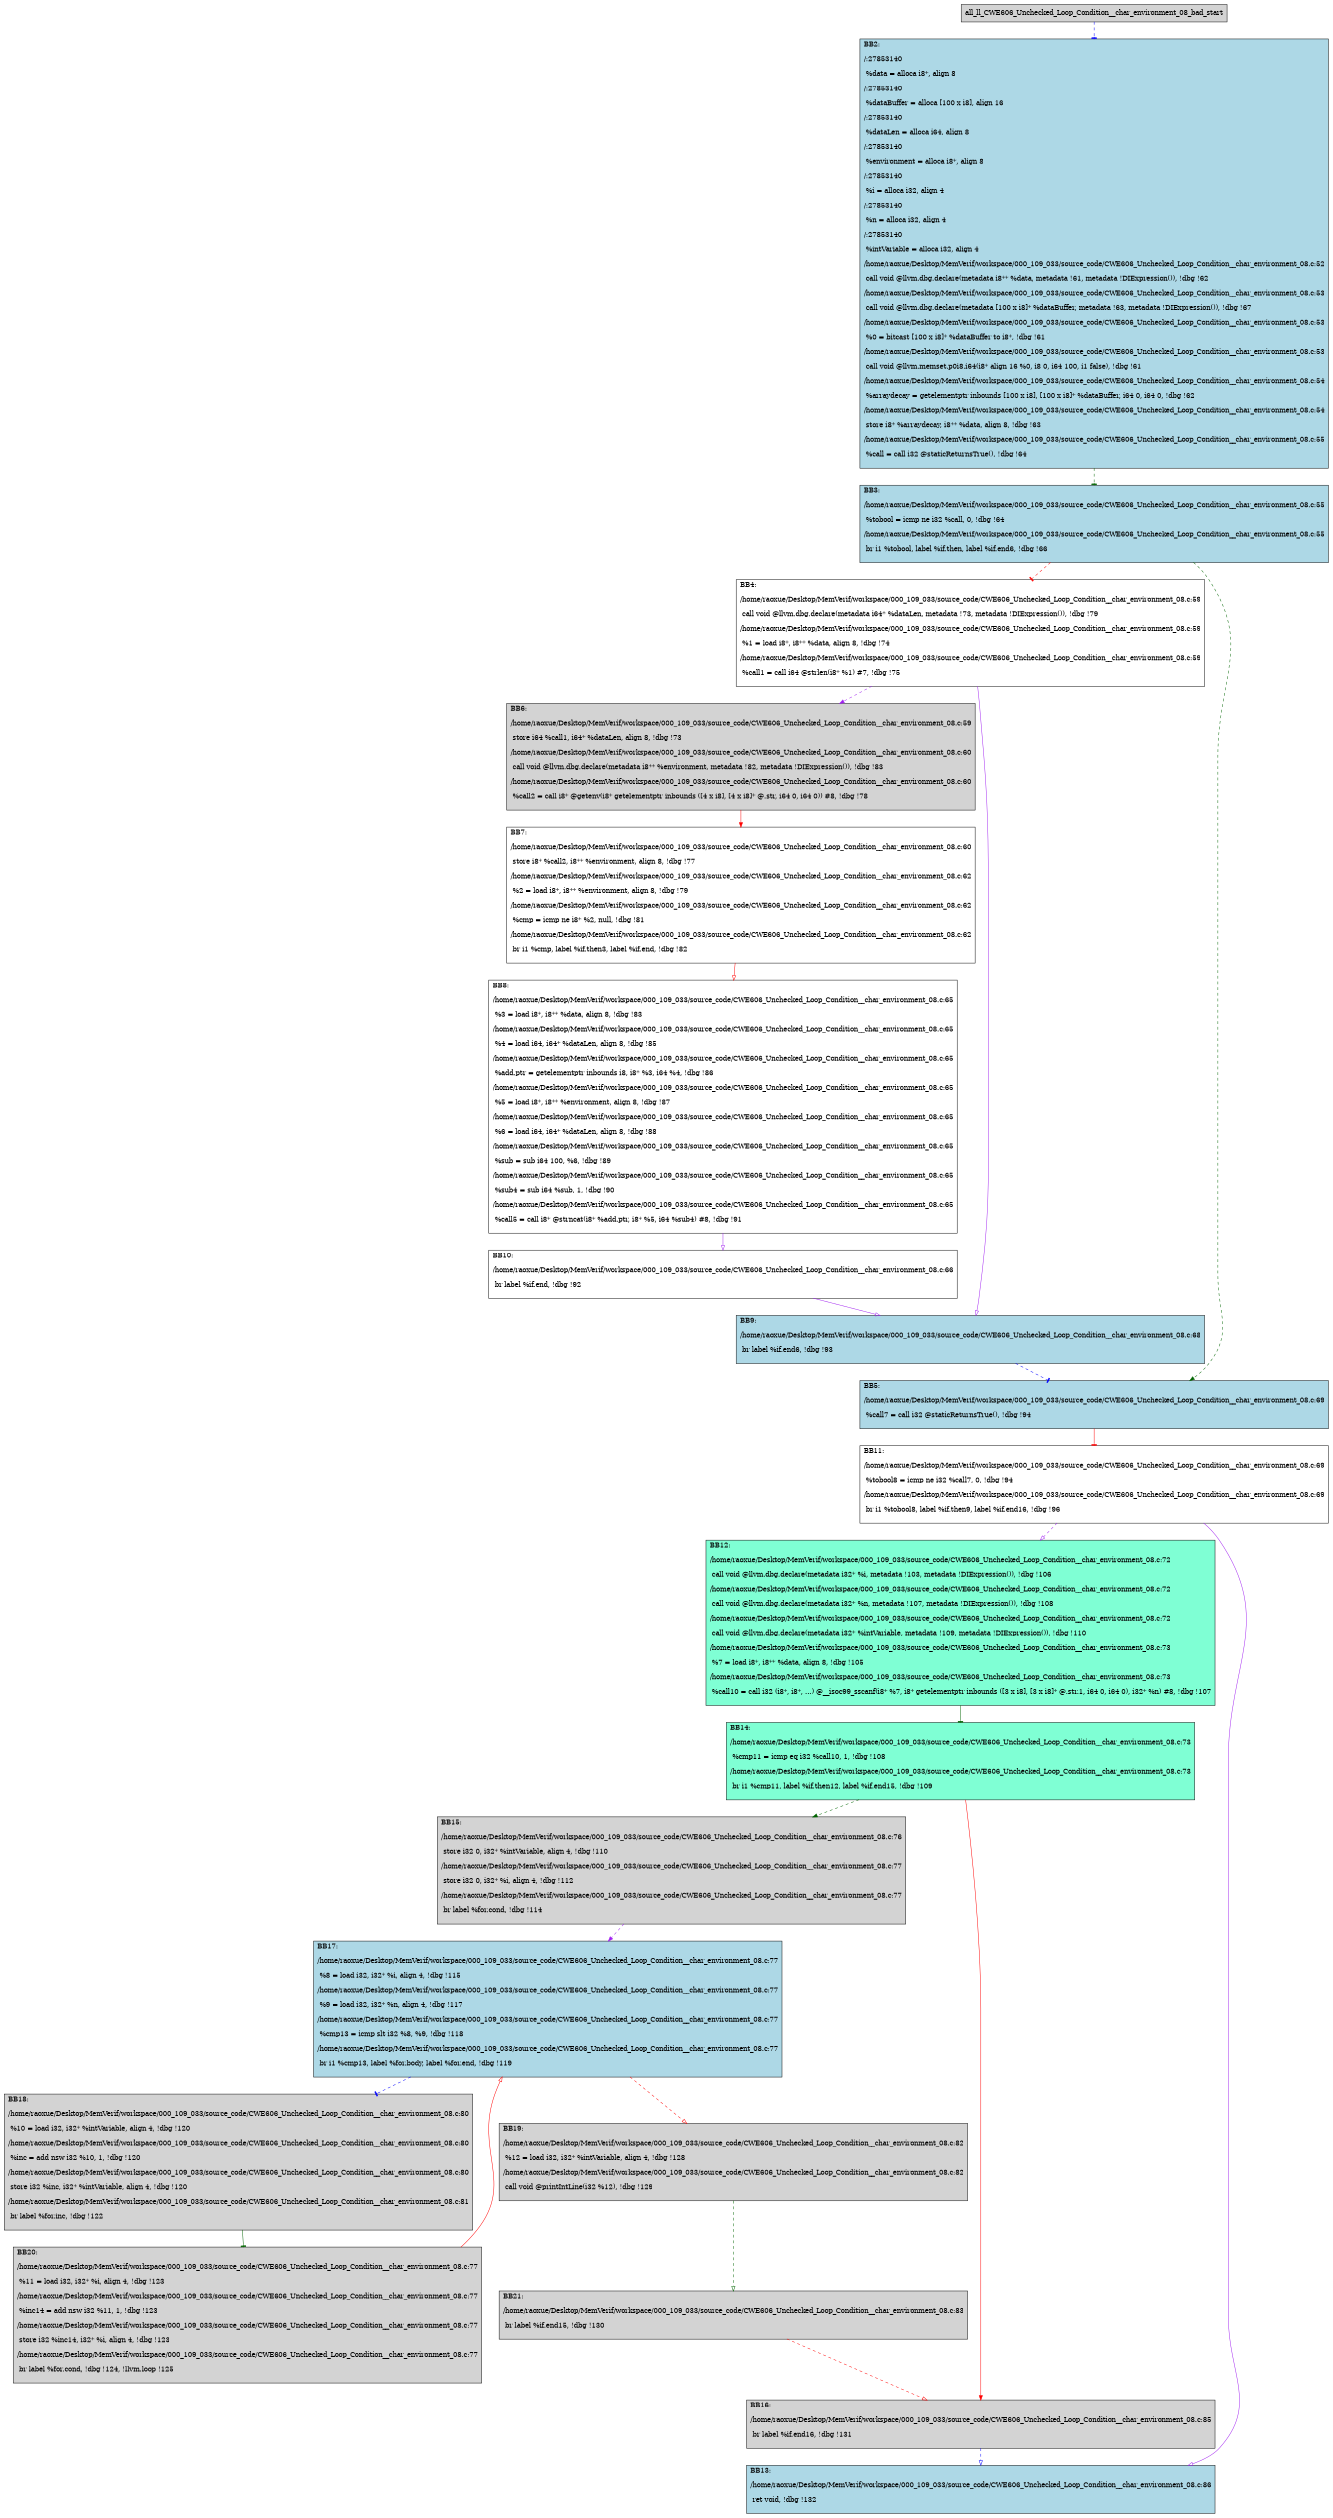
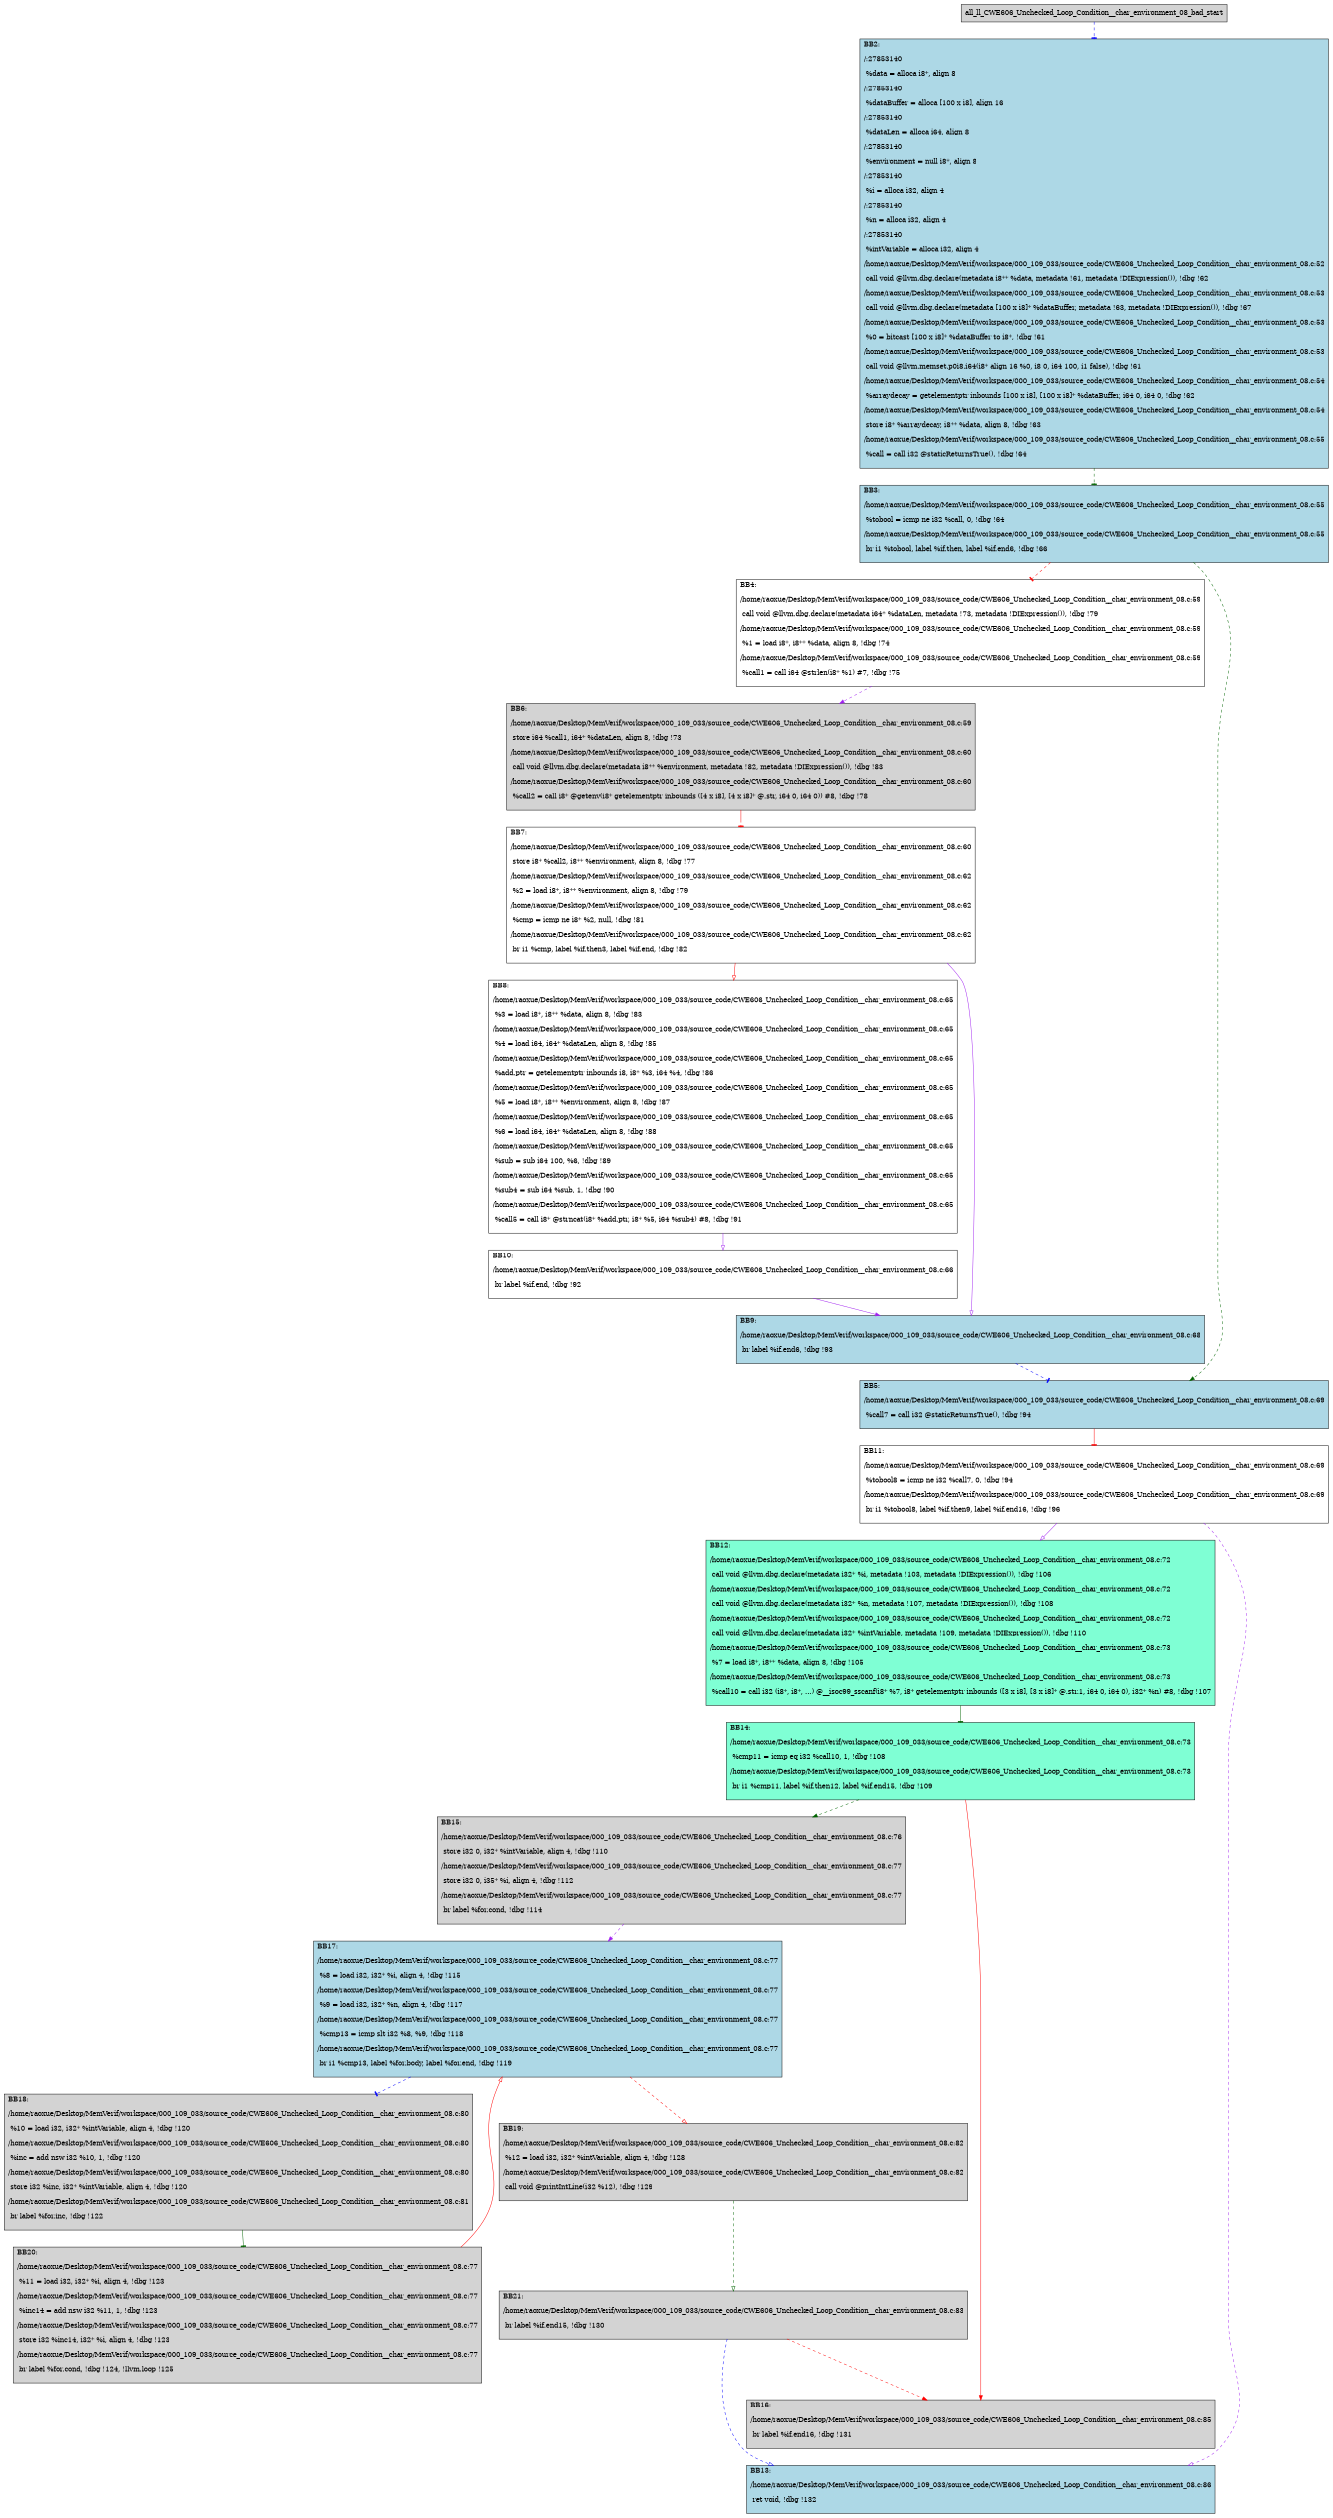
(924, 162) -> (920, 162)
(741, 816) -> (741, 816)
(988, 999) -> (975, 1134)
(844, 1306) -> (844, 1306)
(1050, 1530) -> (1050, 1530)
(507, 1881) -> (507, 1881)
(1228, 1998) -> (1228, 1998)
(855, 2369) -> (855, 2369)
(981, 2454) -> (725, 2411)
